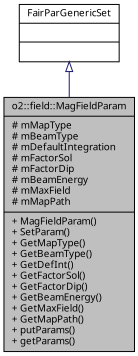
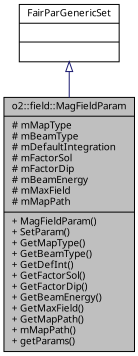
(44, 330) -> (44, 330)
